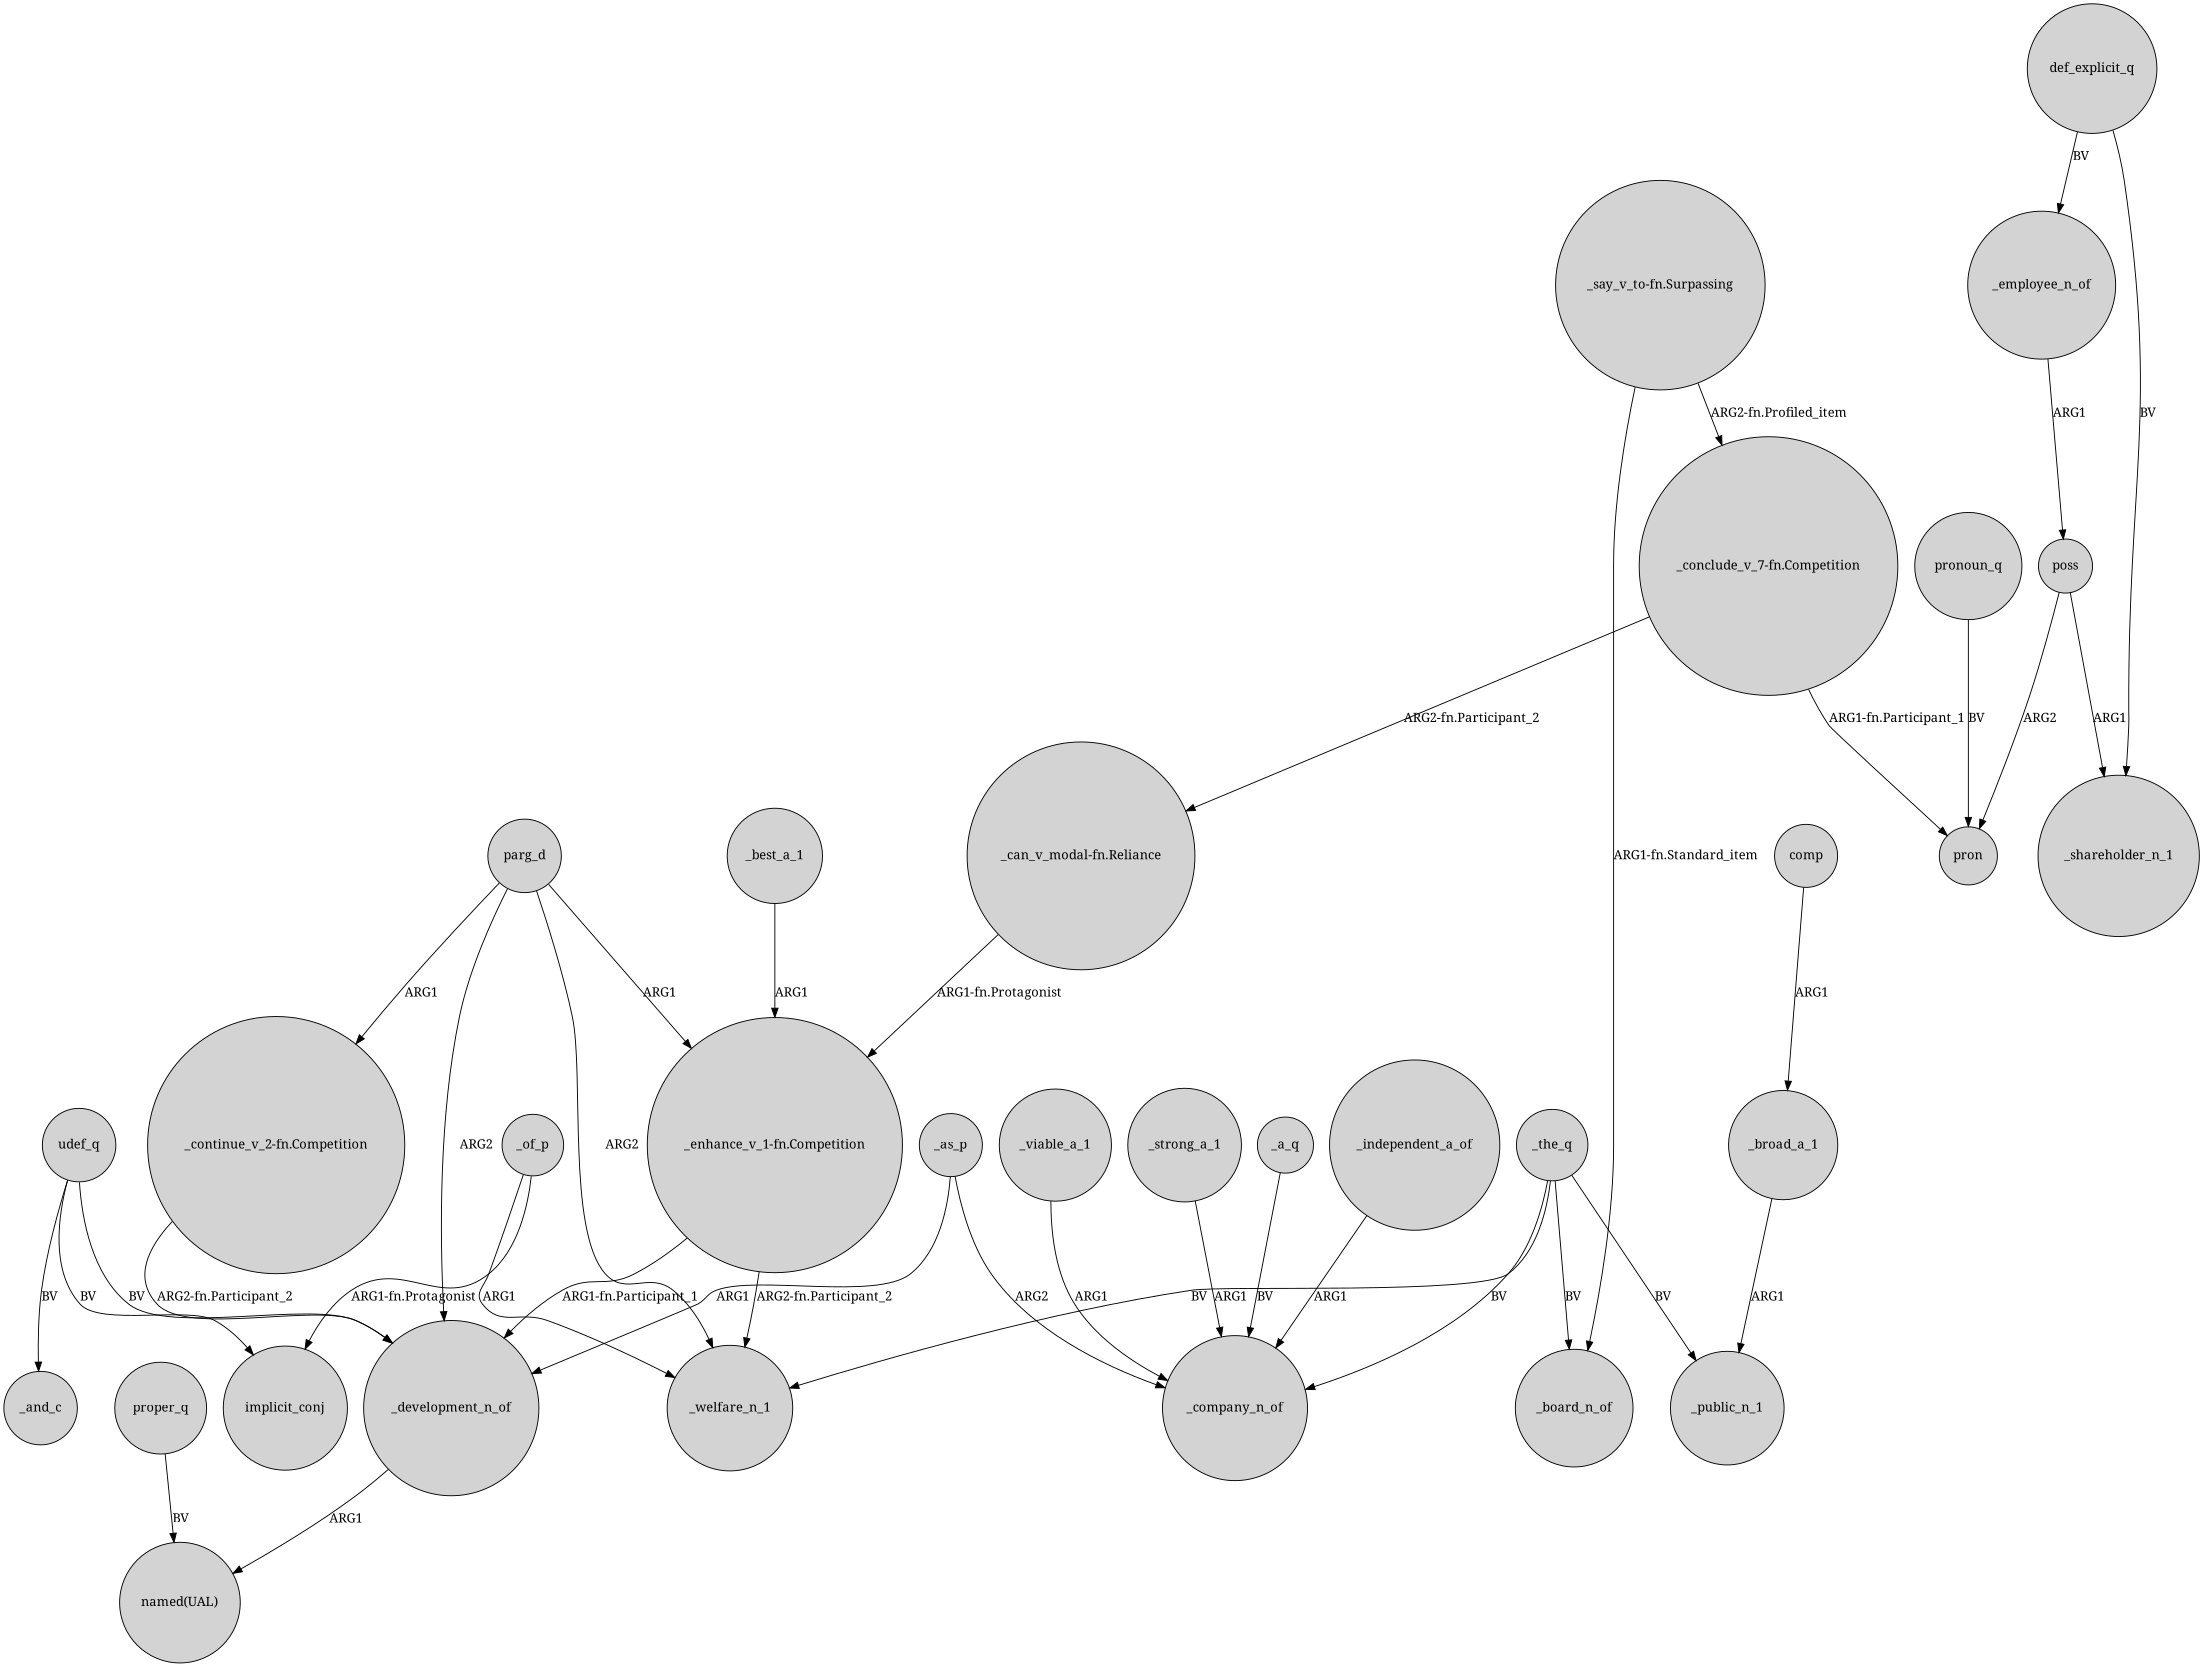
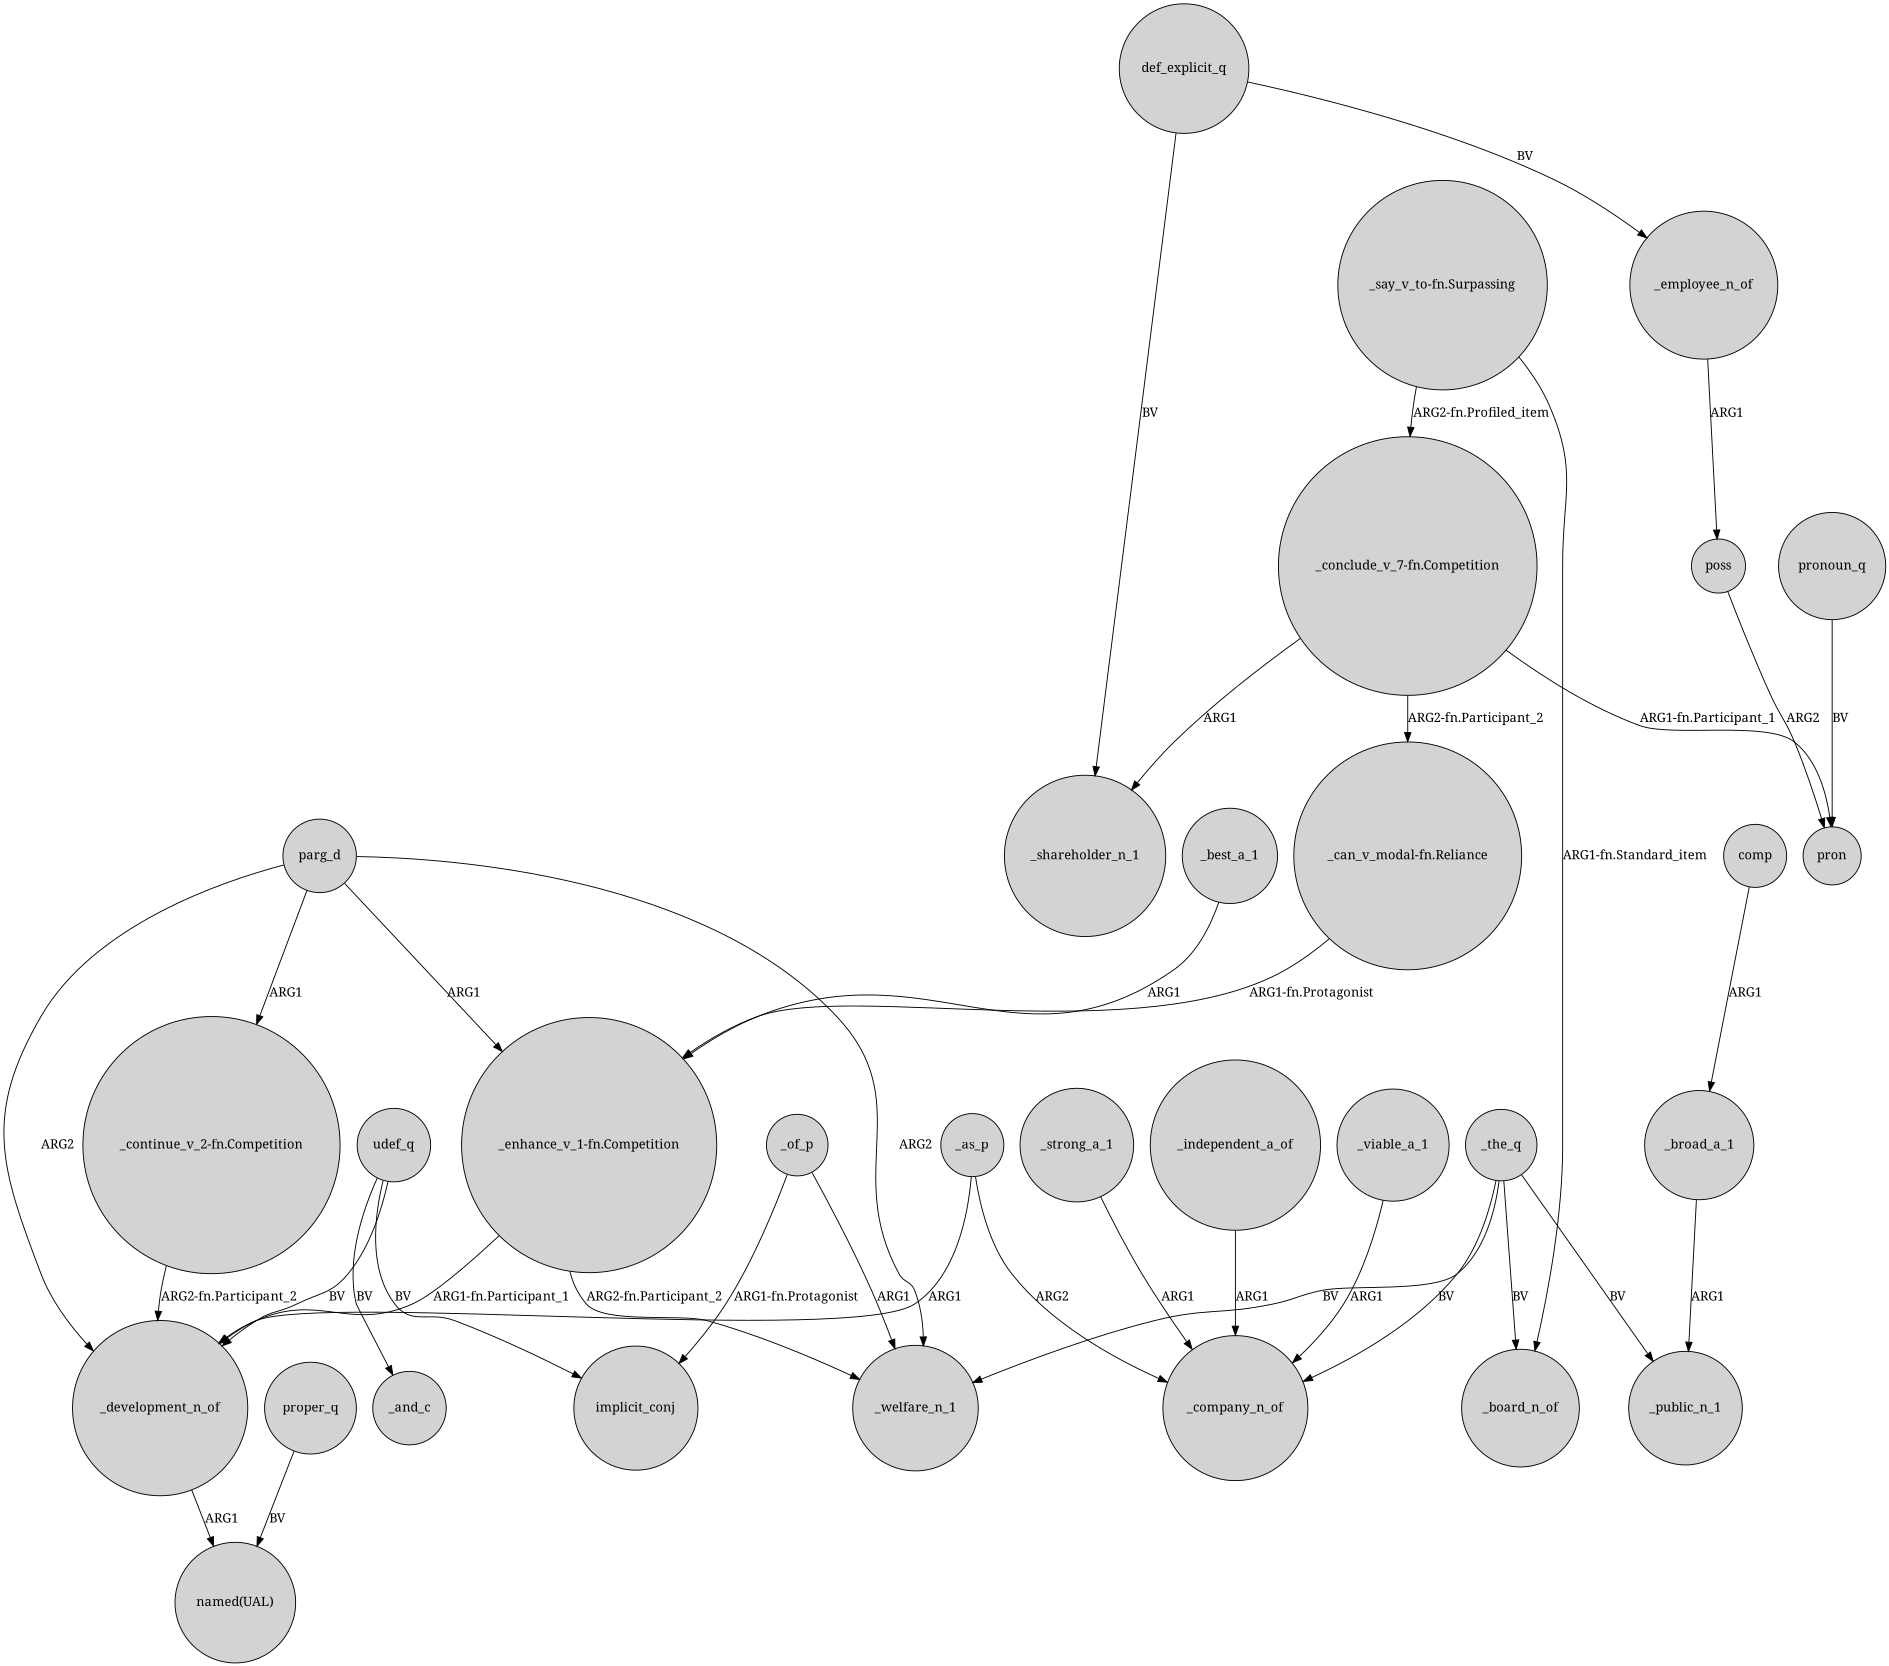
(2086, 680) -> (1214, 706)
(1285, 1145) -> none
